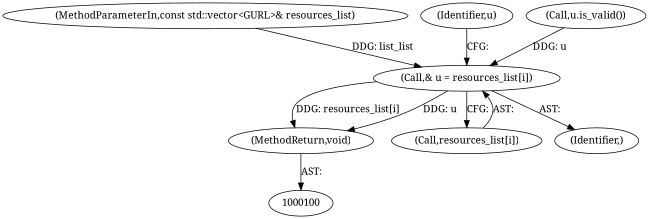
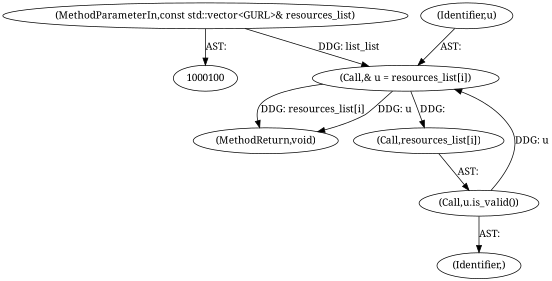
(479, 47) -> (452, 47)
(530, 109) -> (479, 231)
(479, 110) -> (434, 110)
(493, 113) -> (452, 169)
(301, 168) -> (205, 43)
